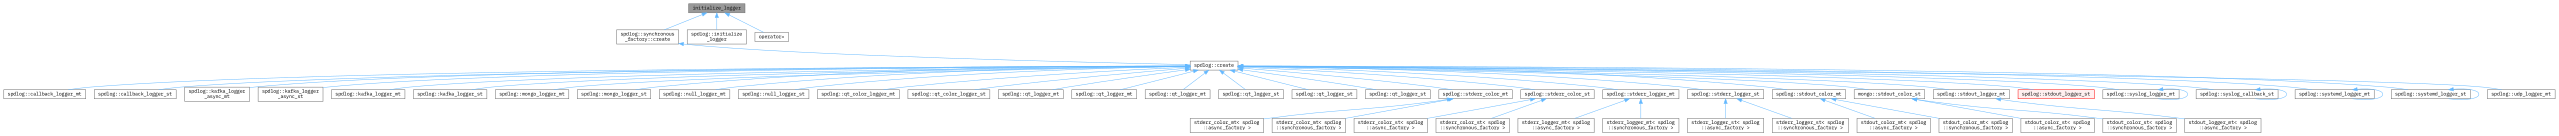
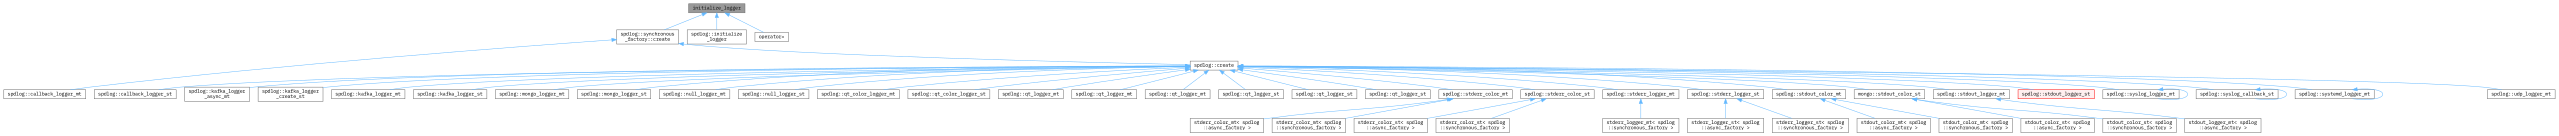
(347, 76) -> (341, 62)
(291, 94) -> (291, 94)
(2431, 94) -> none
(1556, 126) -> none
